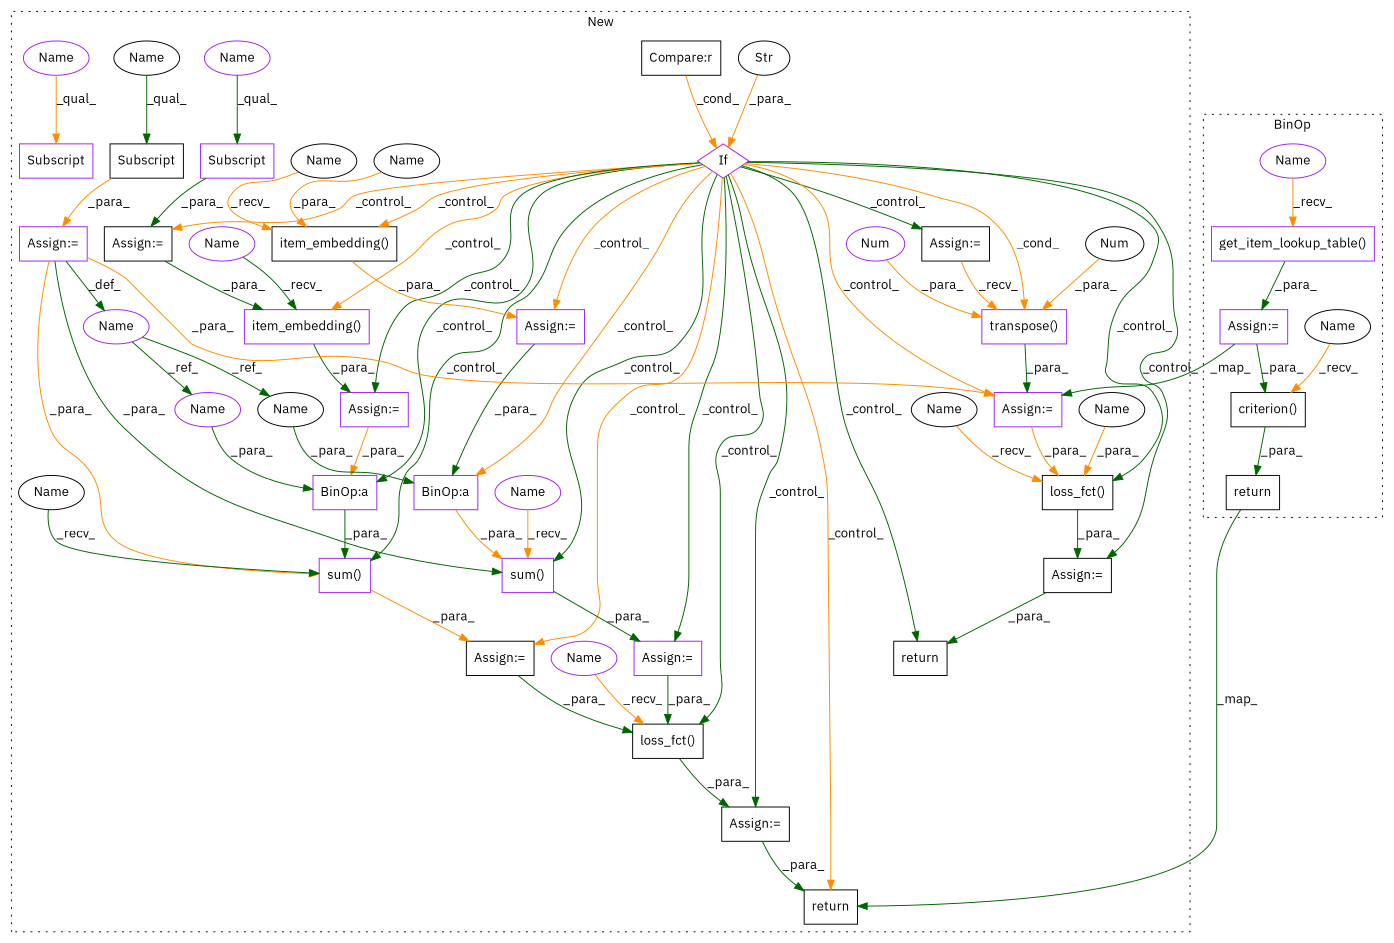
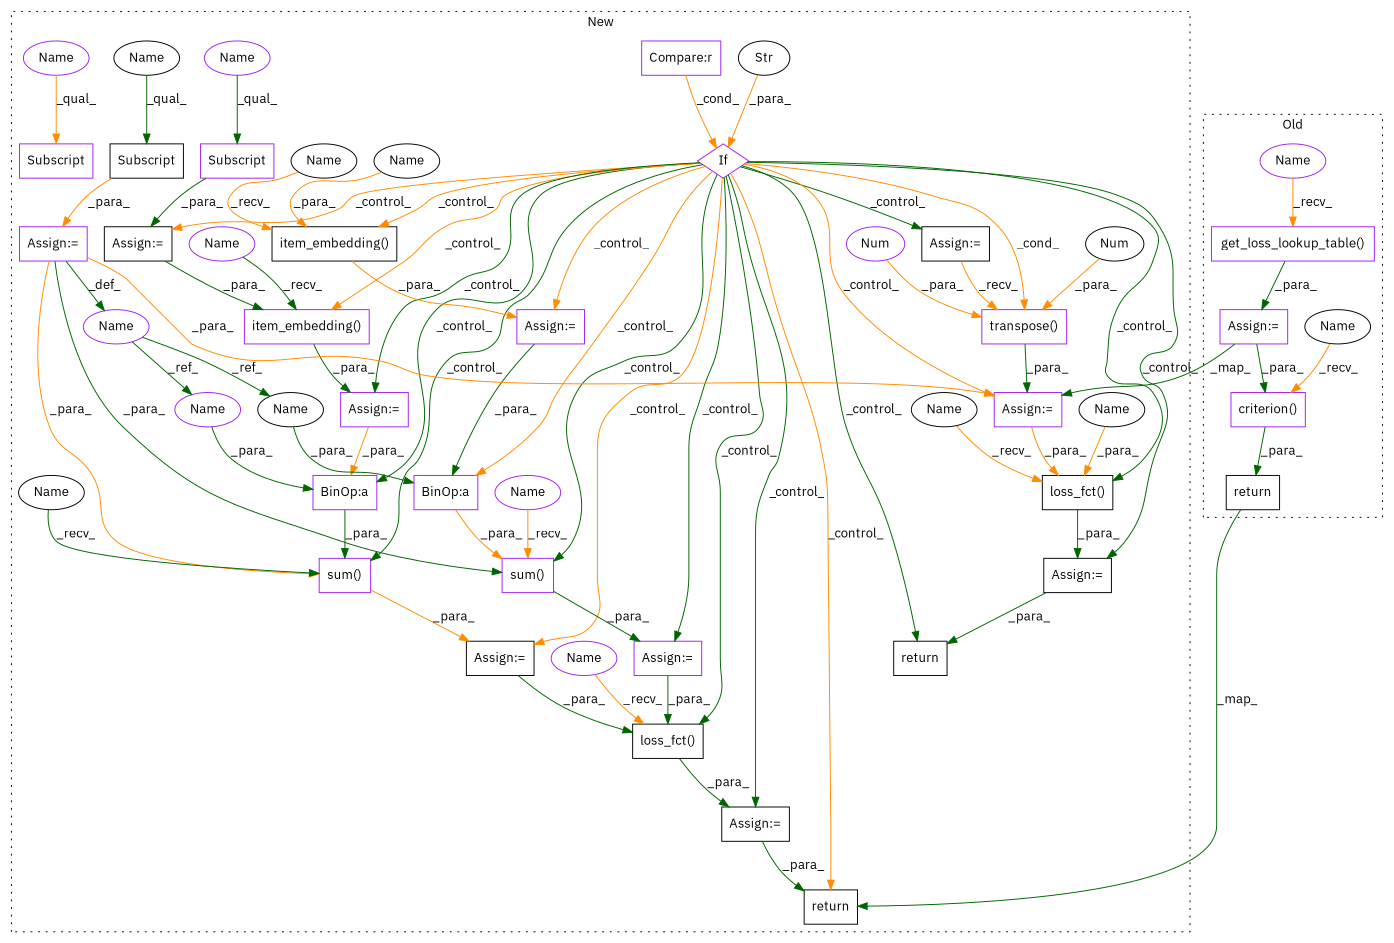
(681, 58) -> (681, 58)
(1293, 125) -> (1293, 125)
(1293, 244) -> (1293, 244)
(1268, 410) -> (1268, 410)
